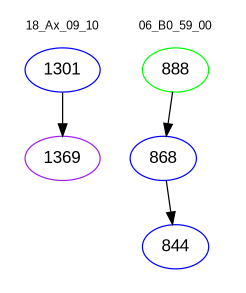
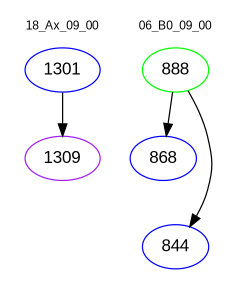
(63, 26) -> (63, 26)
(176, 26) -> (176, 26)
(63, 158) -> (63, 158)
(169, 196) -> (211, 153)
